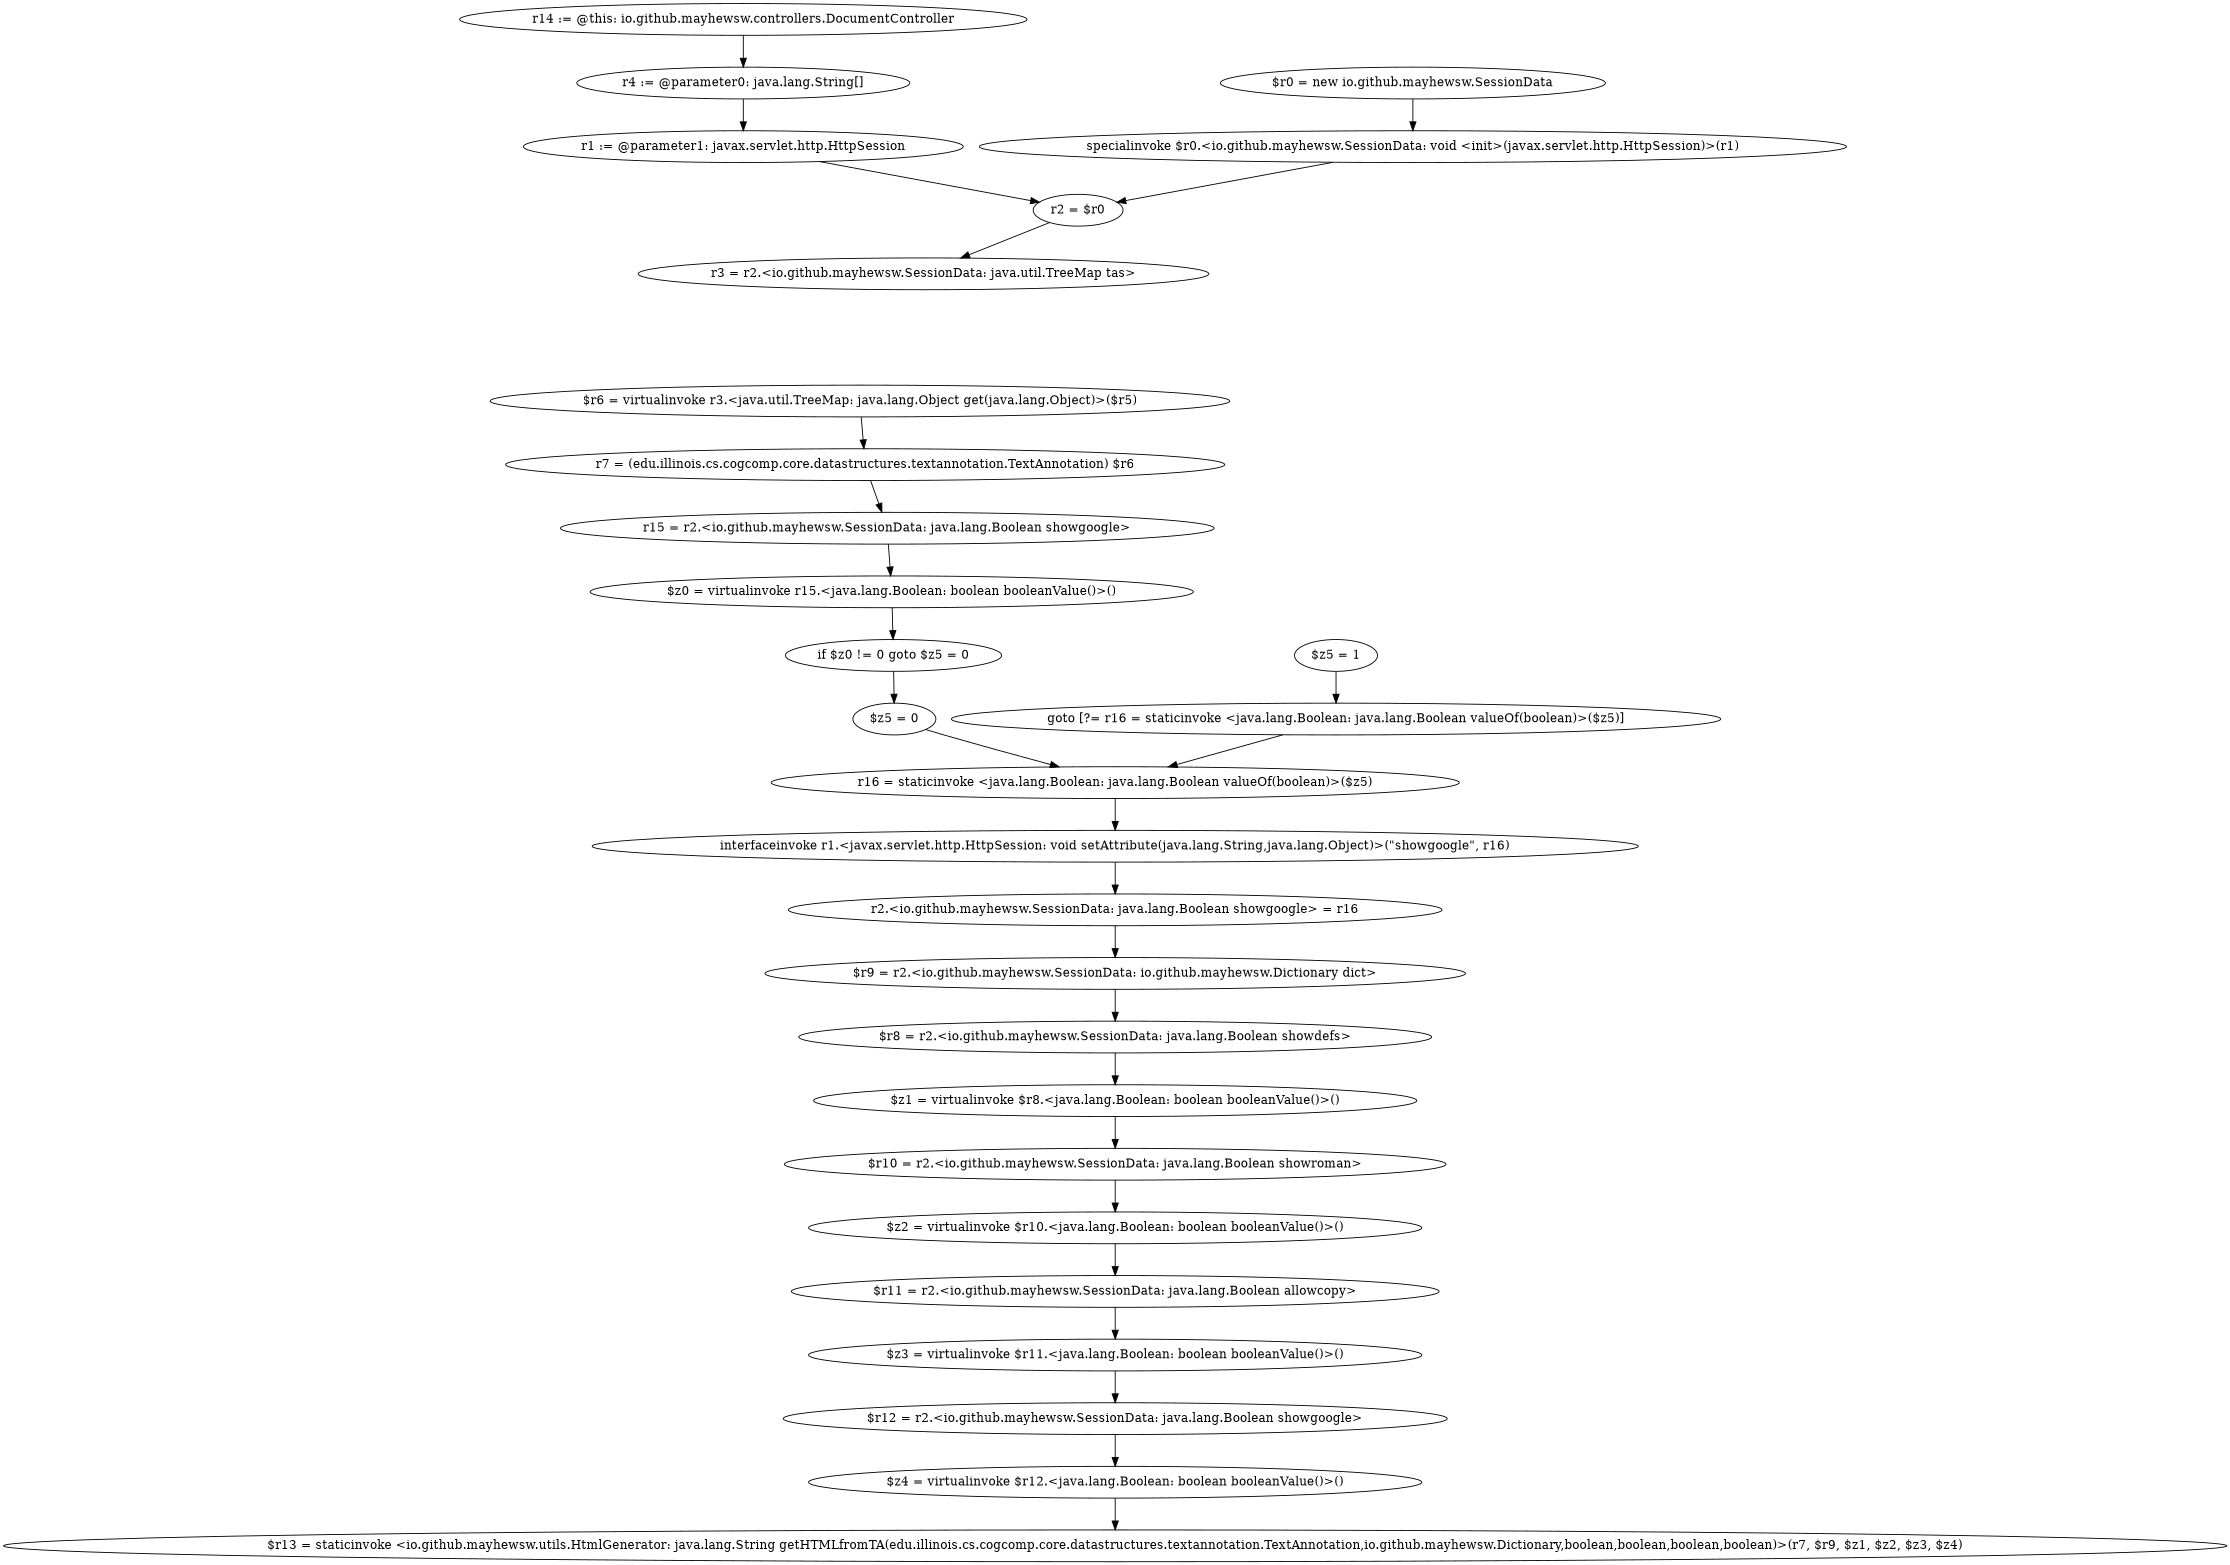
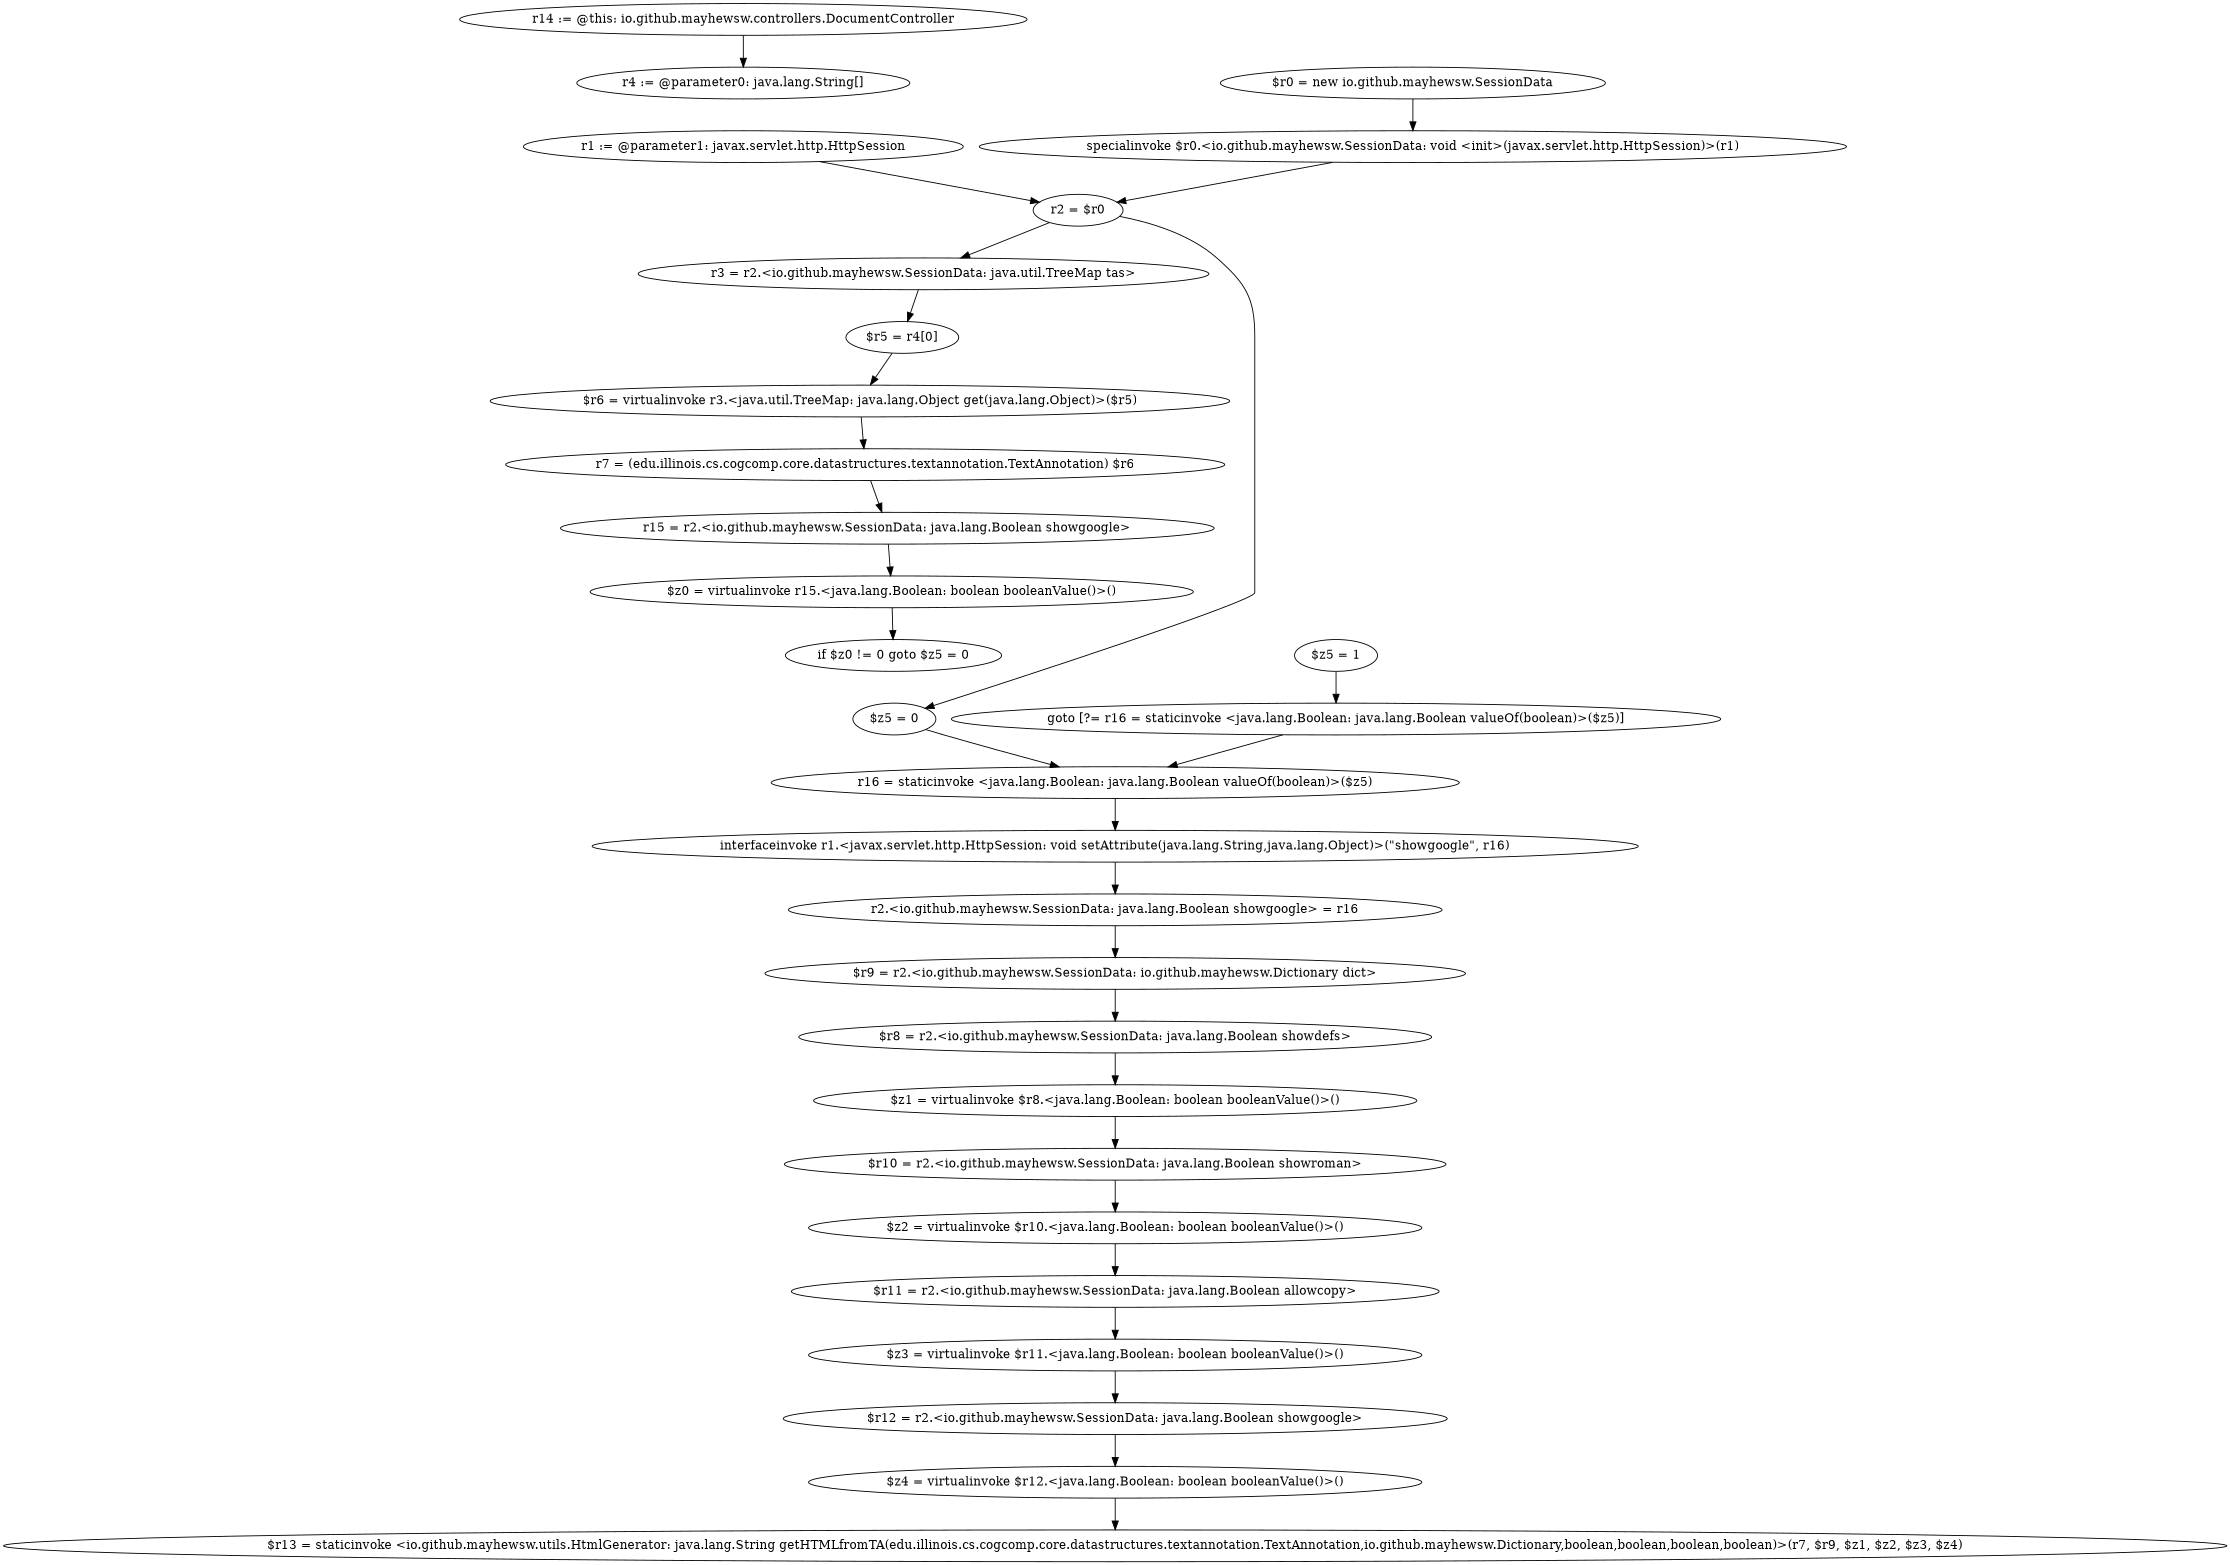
(743, 111) -> none
none -> (902, 337)
(894, 683) -> (1255, 536)
